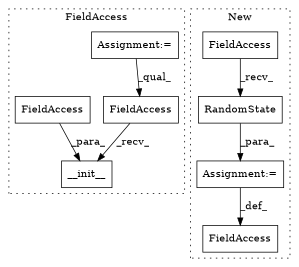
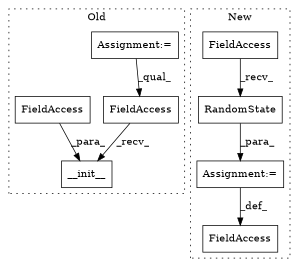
(97, 17) -> (97, 17)
